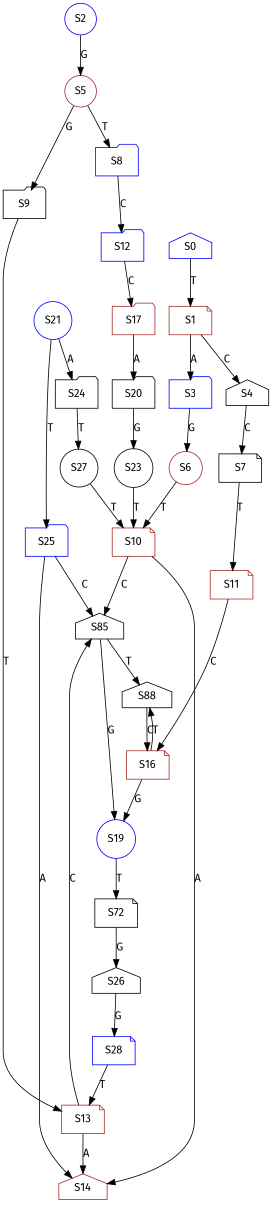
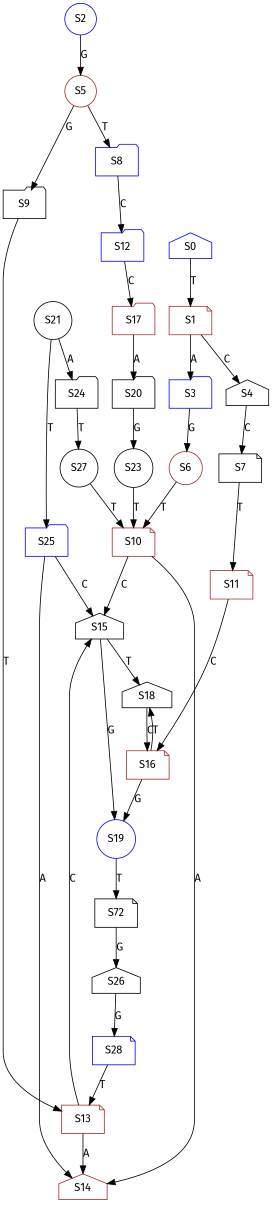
(53, 321) -> (53, 321)
(100, 627) -> (100, 627)
(147, 696) -> (147, 696)
